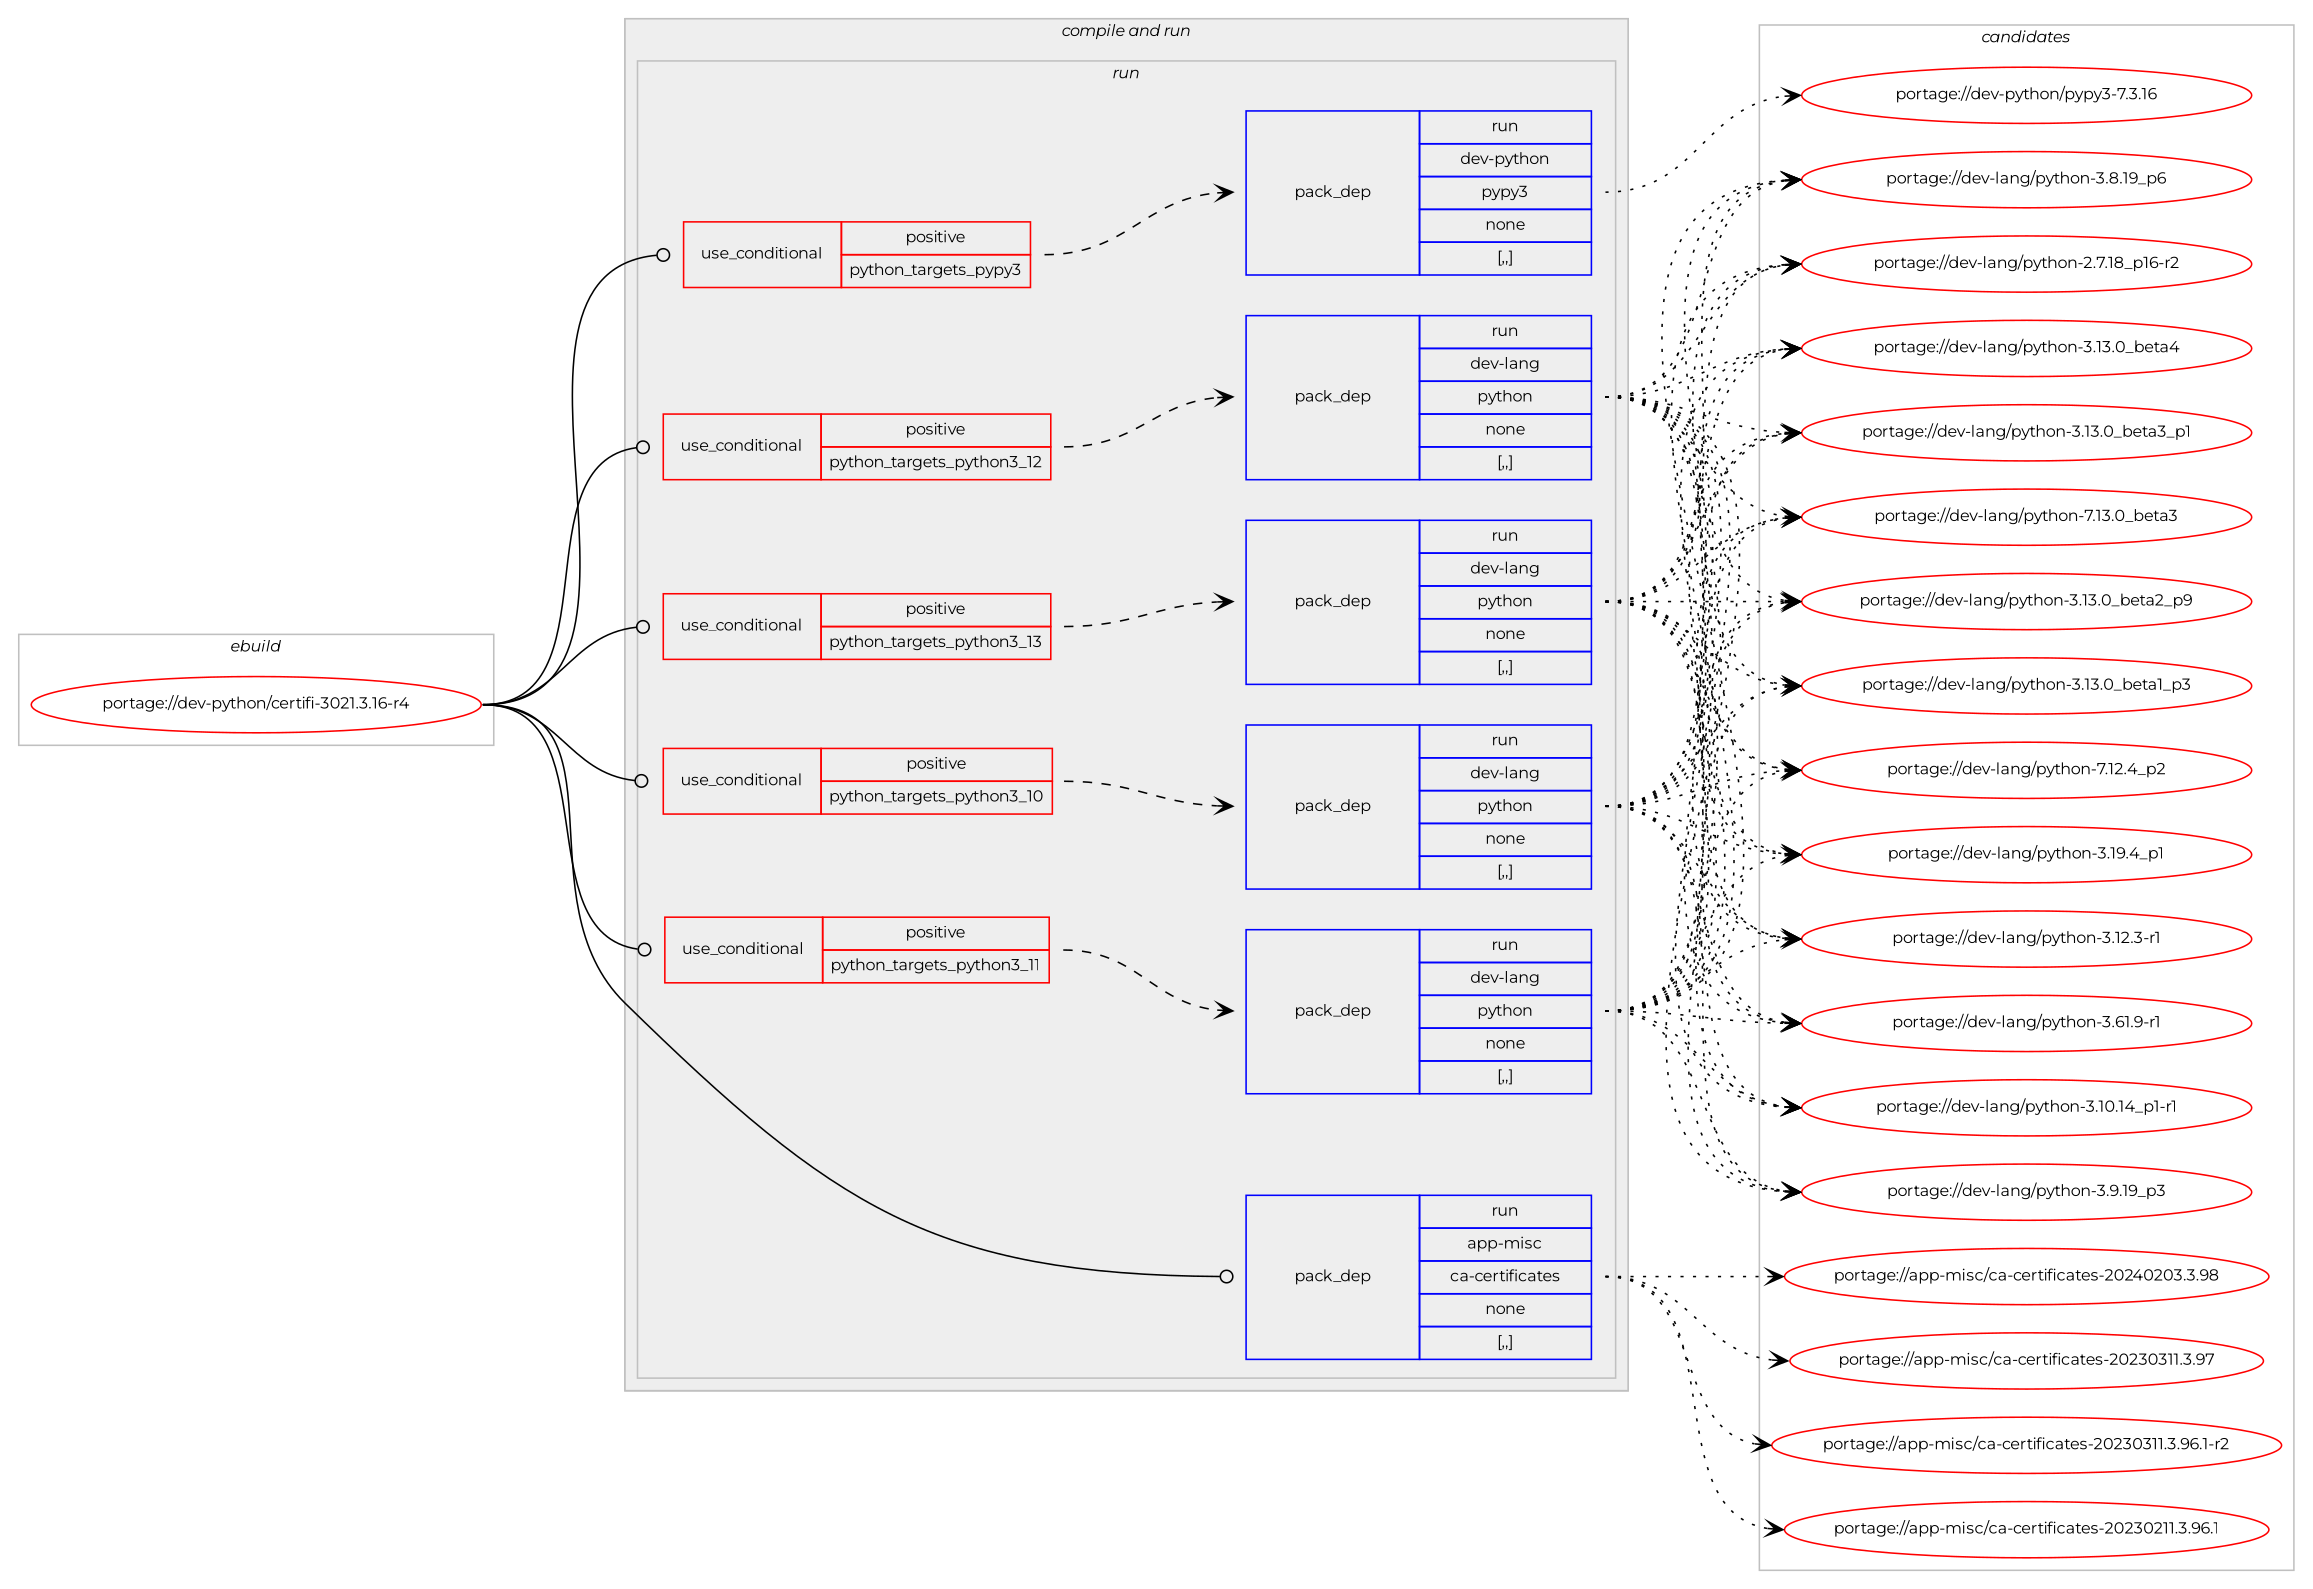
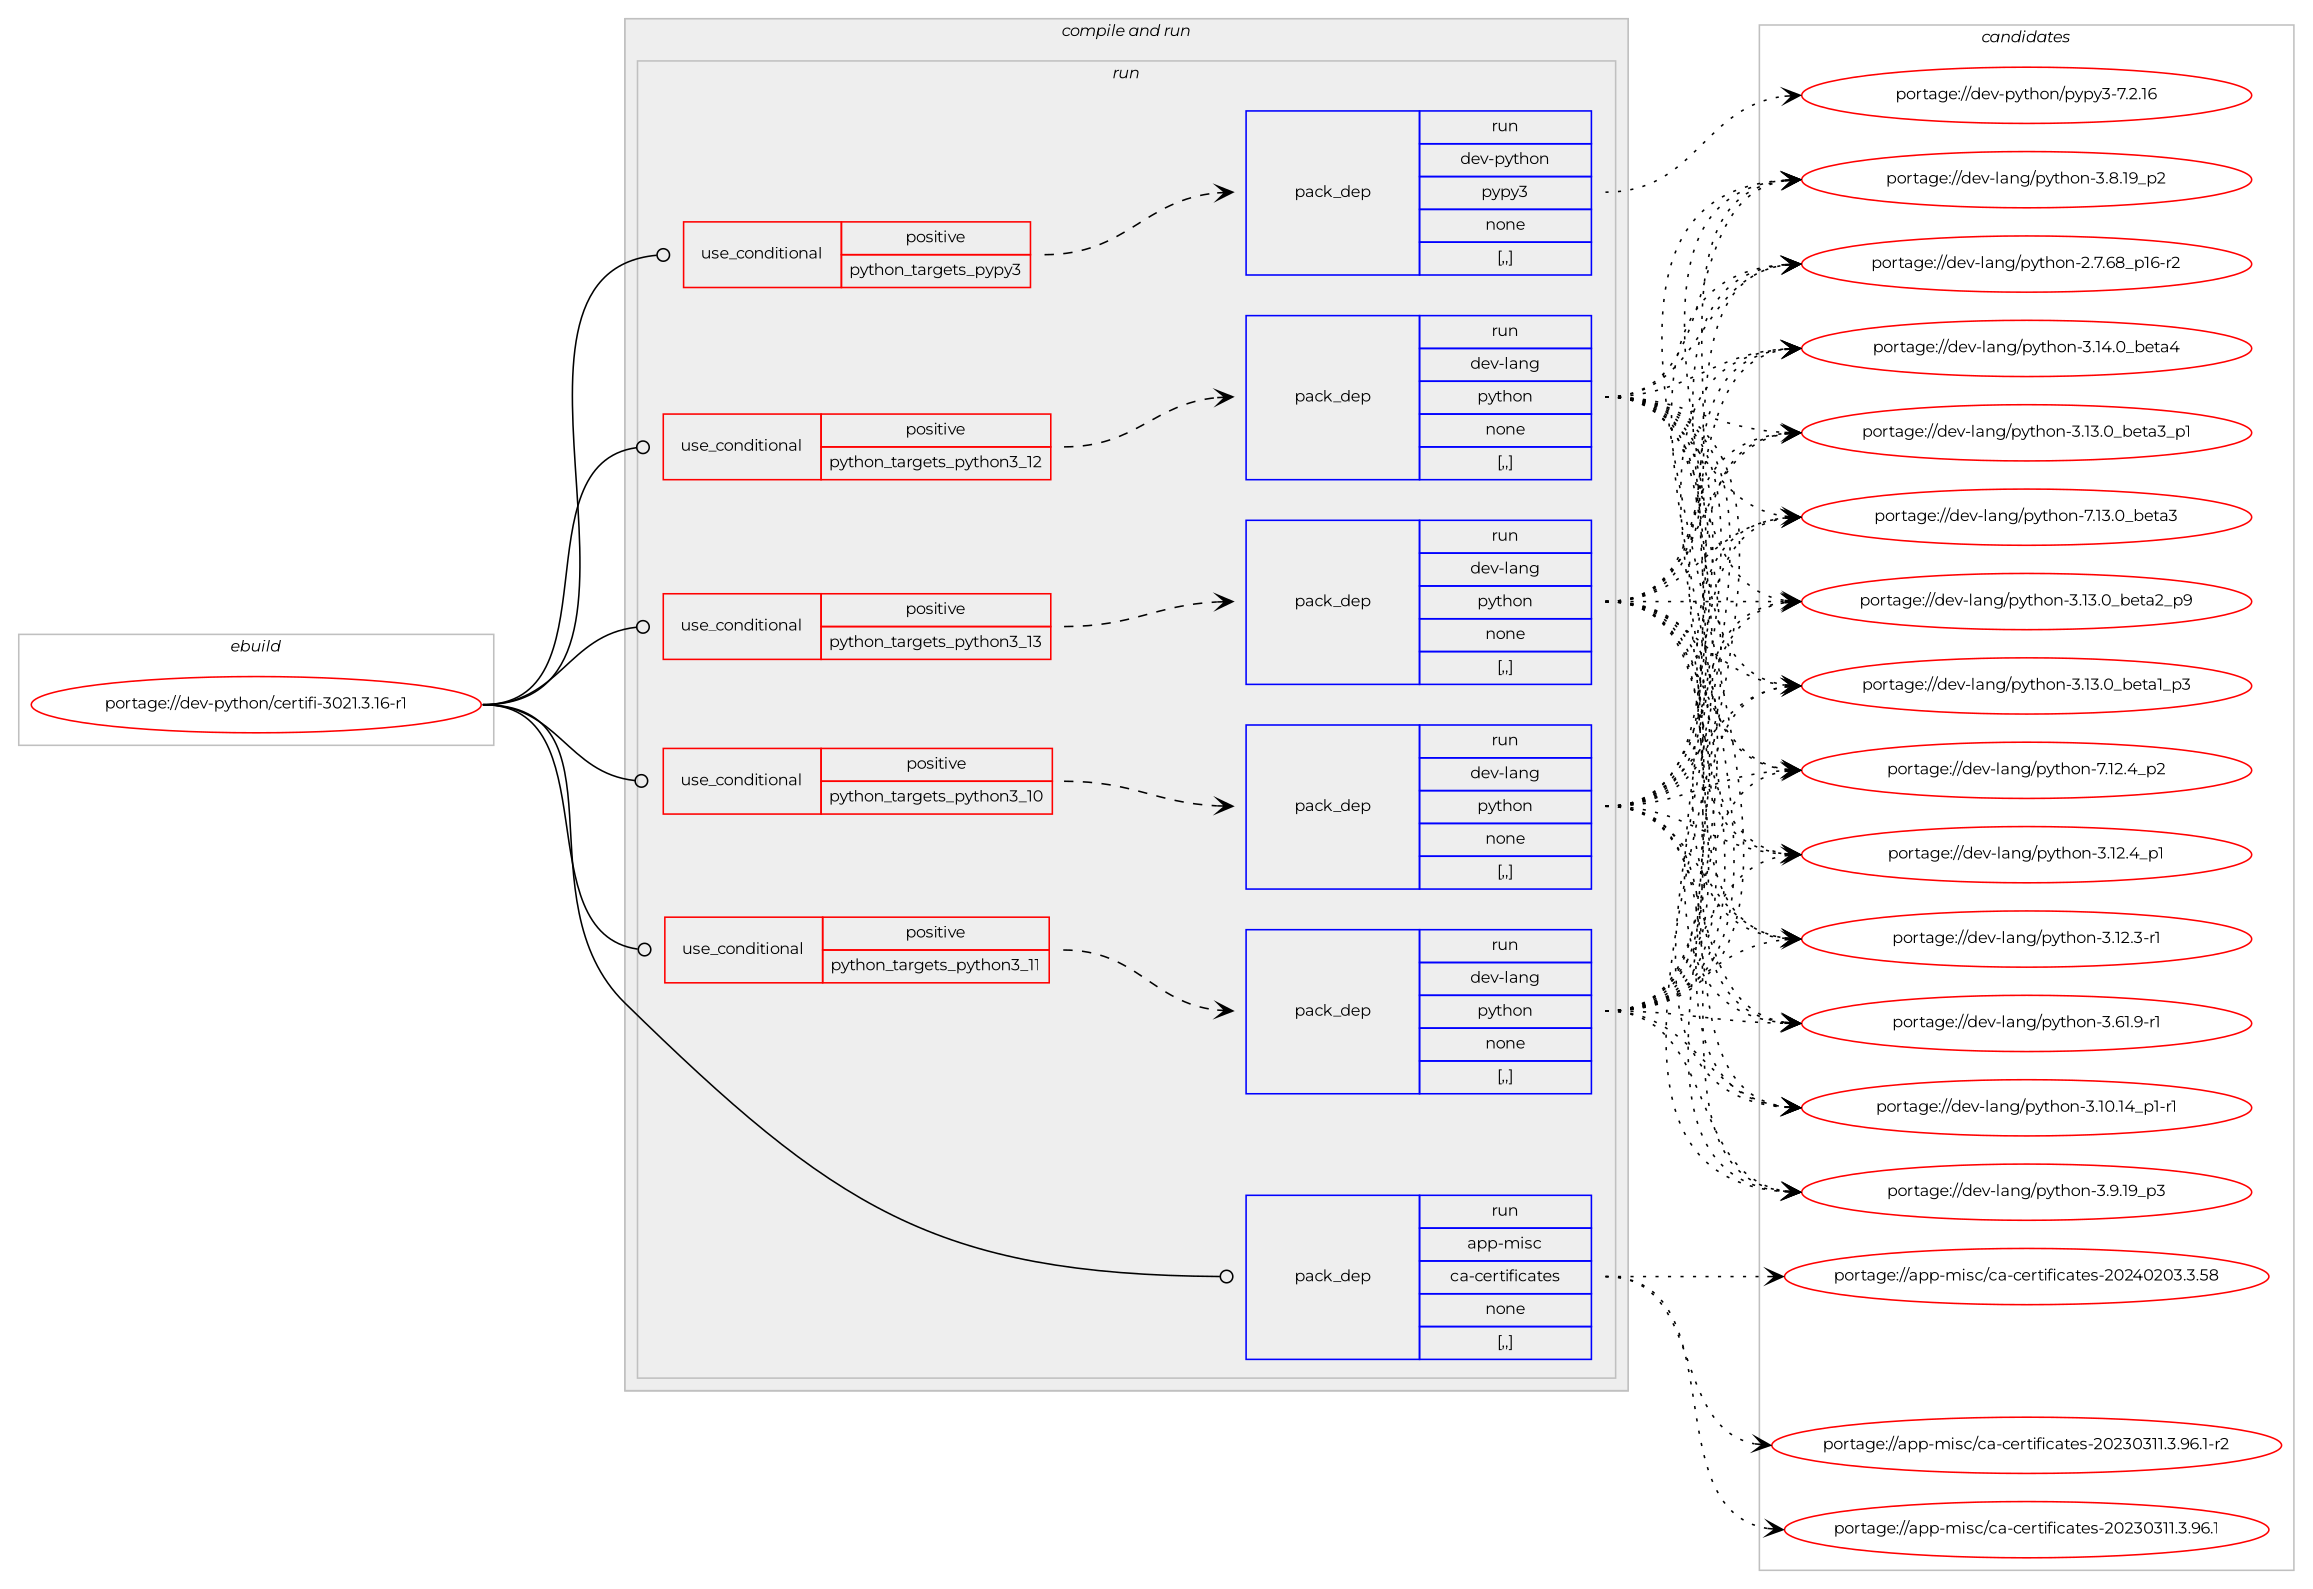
(2027, 95) -> (2027, 95)
(2027, 180) -> (2027, 180)
(2027, 264) -> (2027, 264)
(2027, 348) -> (2027, 348)
(256, 705) -> (256, 705)
(2027, 855) -> (2027, 855)
(2027, 1277) -> (2027, 1277)
(2027, 1361) -> none
(2027, 1530) -> (2027, 1530)
